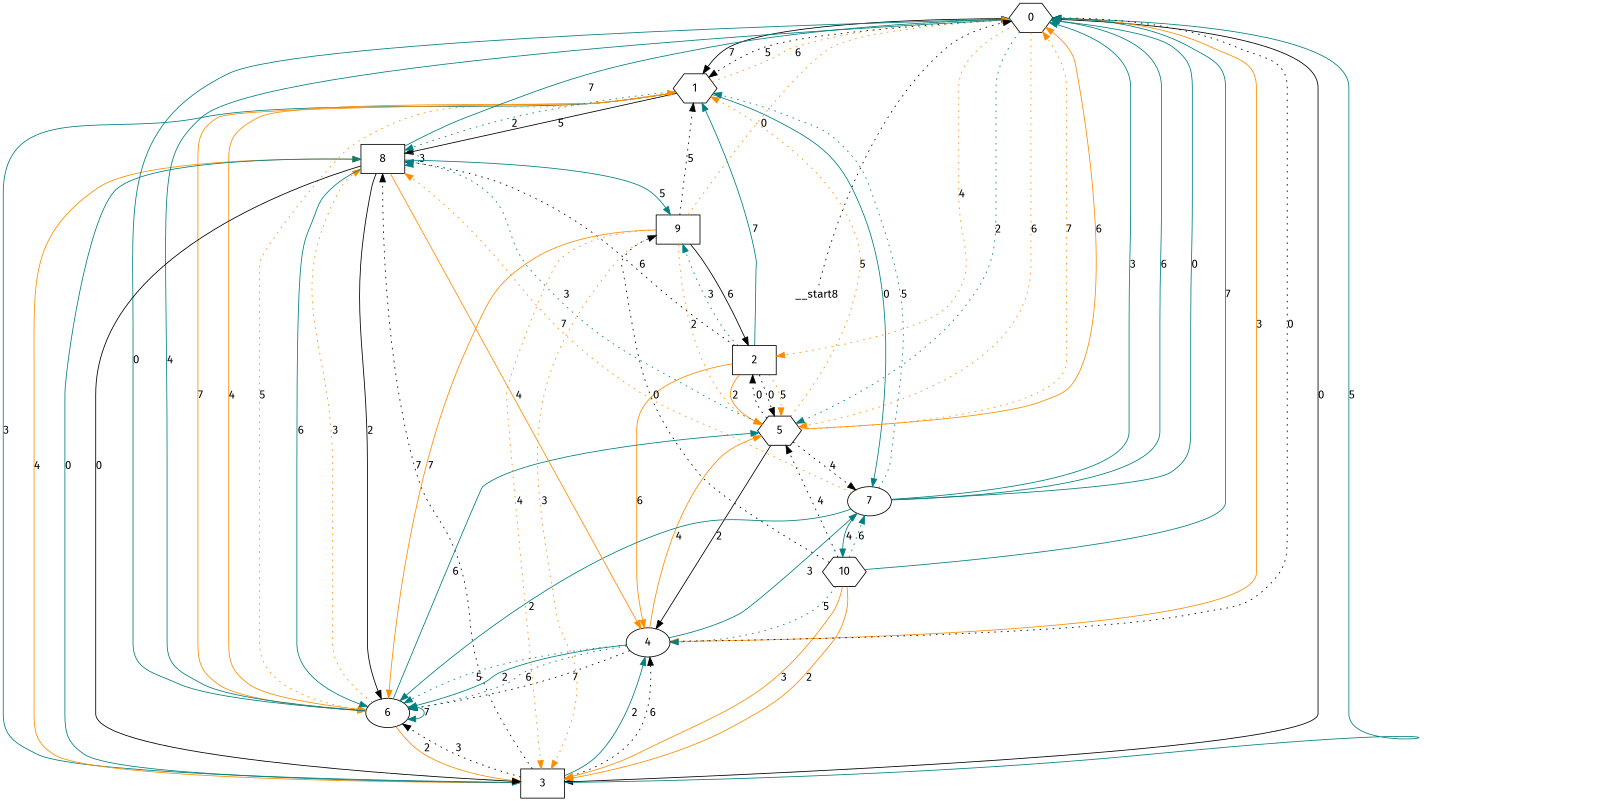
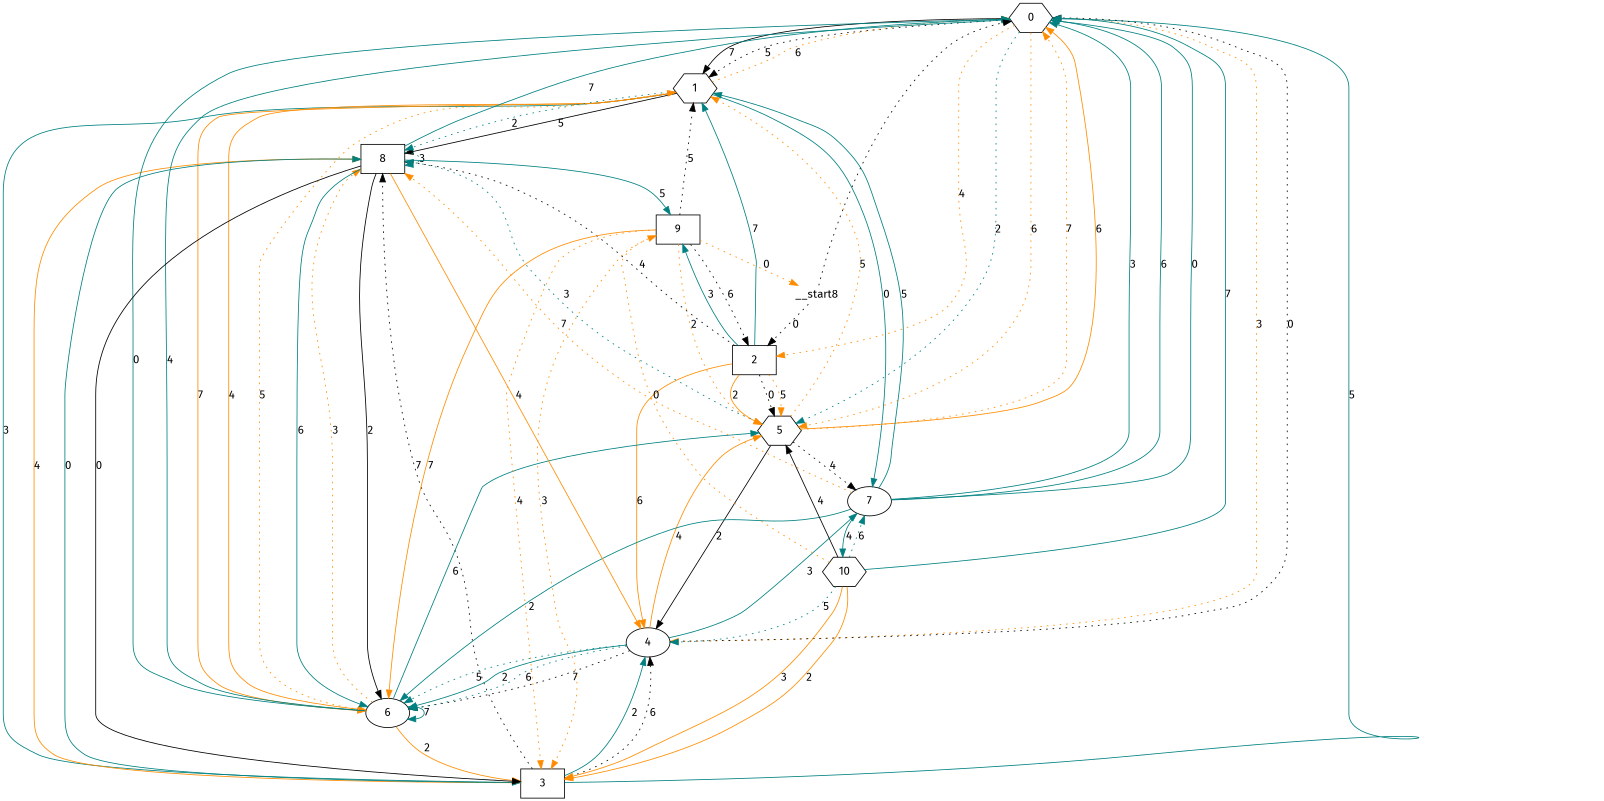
(813, 62) -> (745, 261)
(890, 247) -> (890, 247)
(642, 265) -> (642, 265)
(721, 289) -> (721, 289)
(707, 301) -> (707, 301)
(756, 402) -> (791, 322)
(668, 430) -> (668, 430)
(814, 505) -> (814, 505)
(1256, 511) -> (1256, 511)
(1318, 633) -> none
(463, 758) -> none
